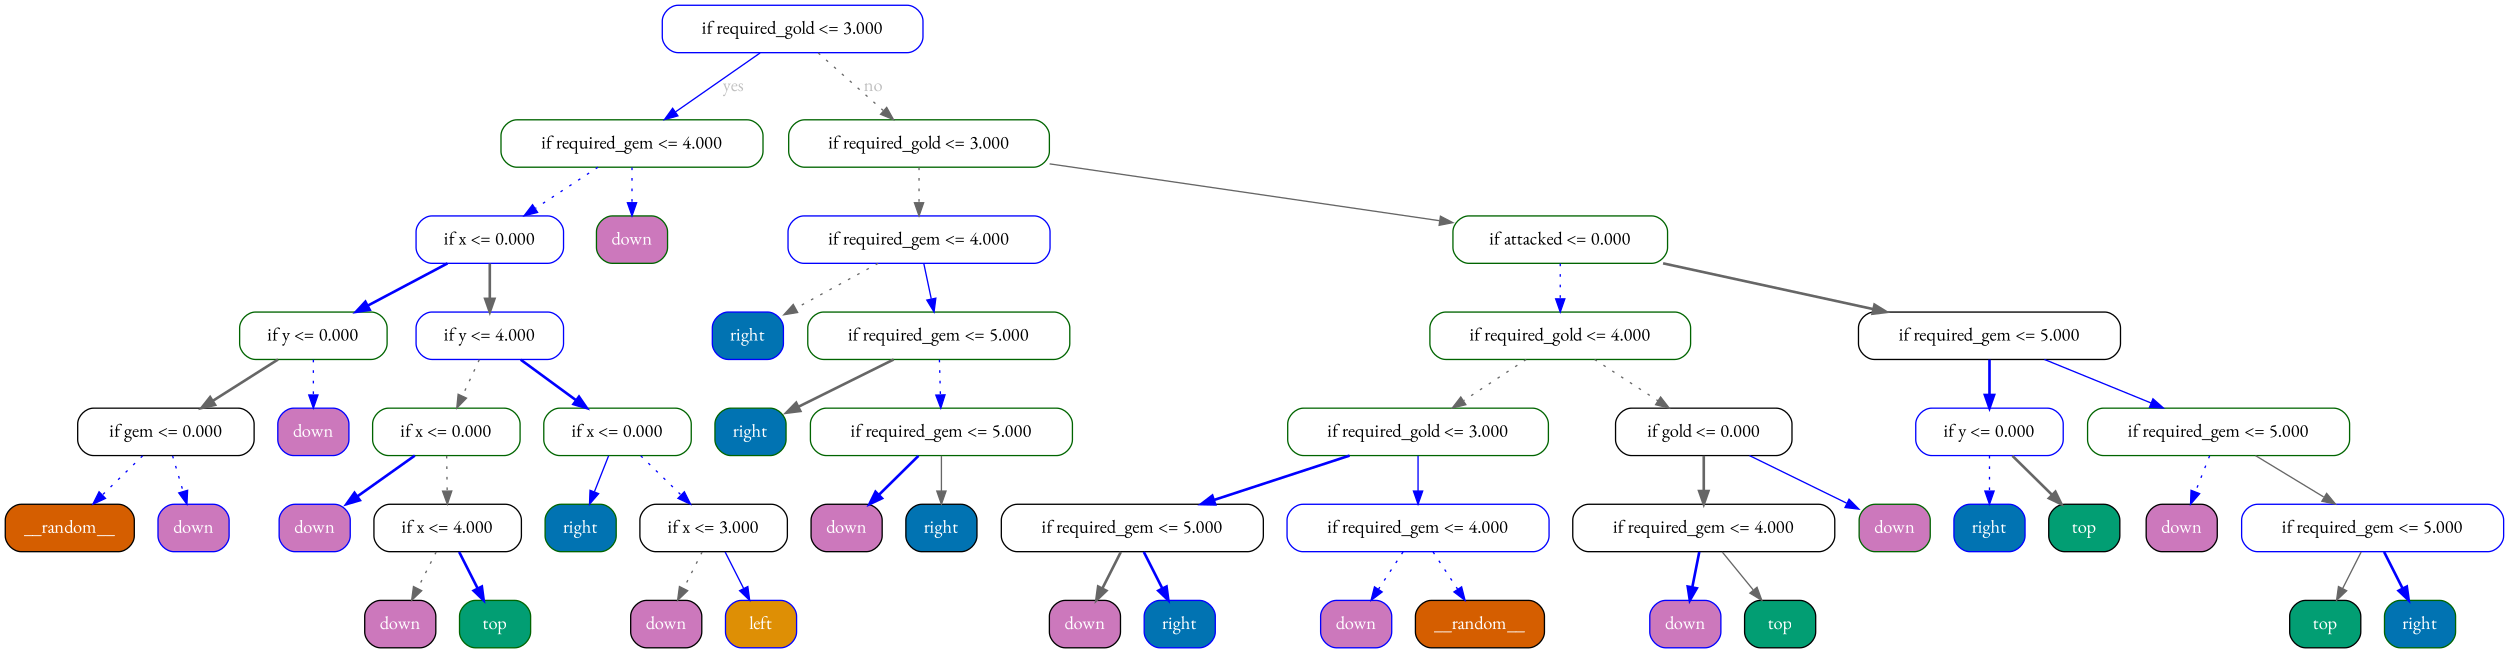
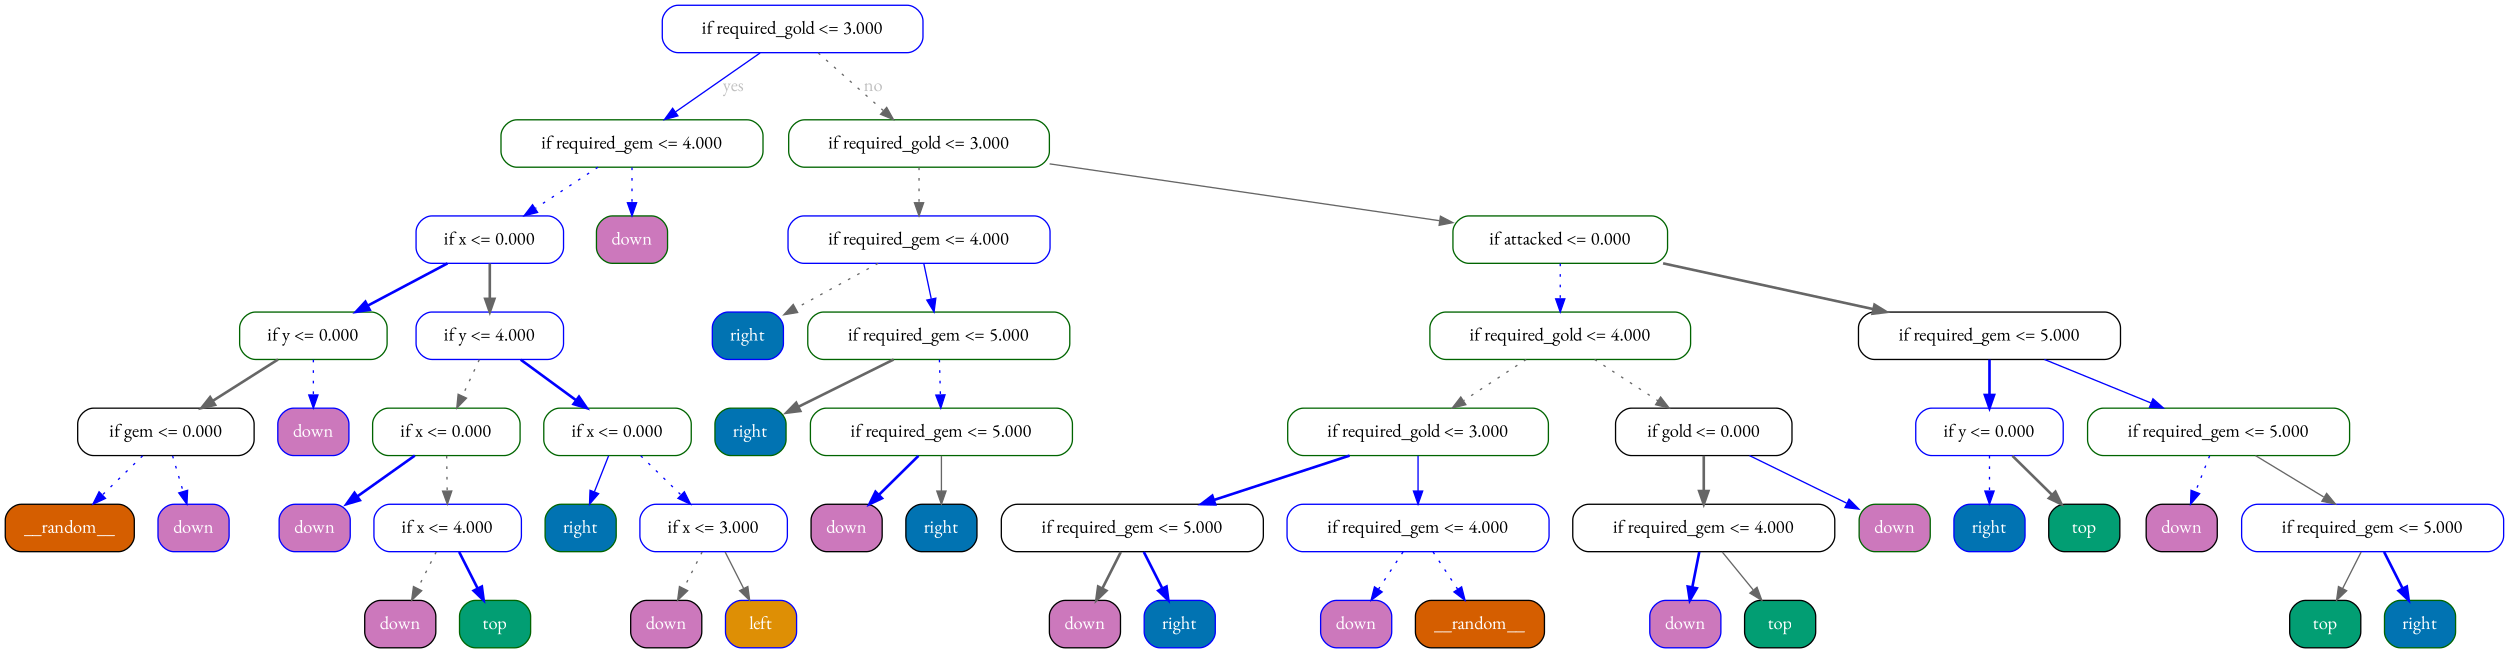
(448, 528) -> (448, 528)
(714, 528) -> (714, 528)
(734, 570) -> (734, 570)
